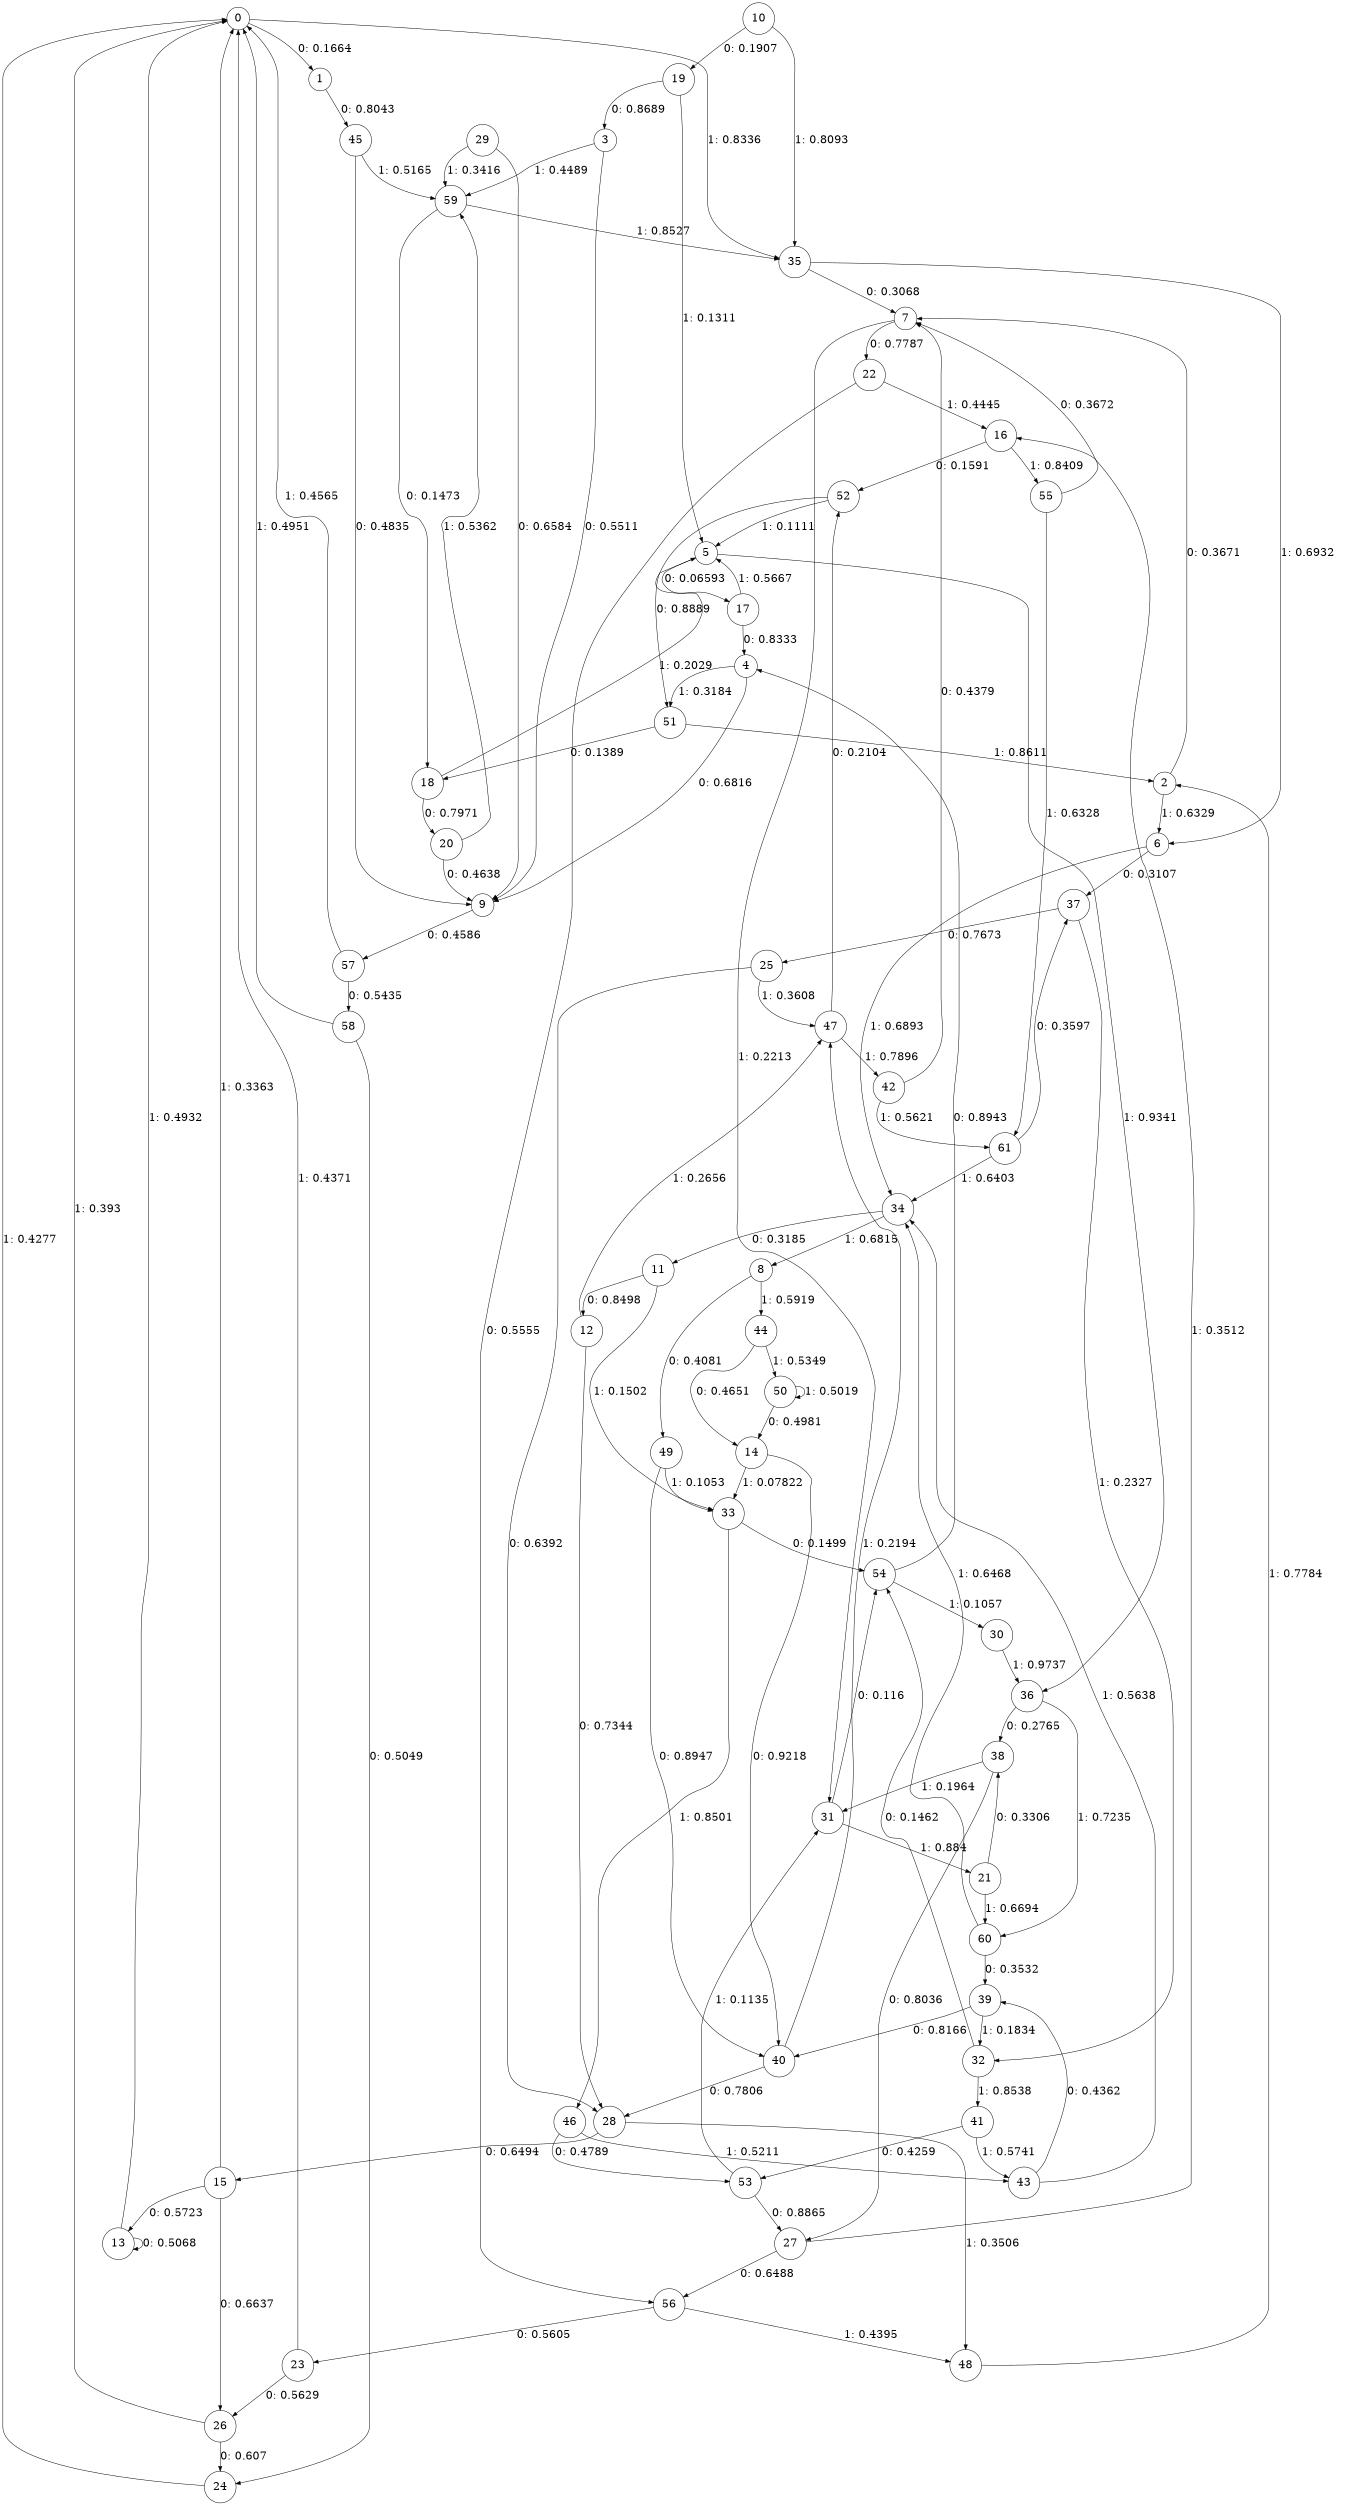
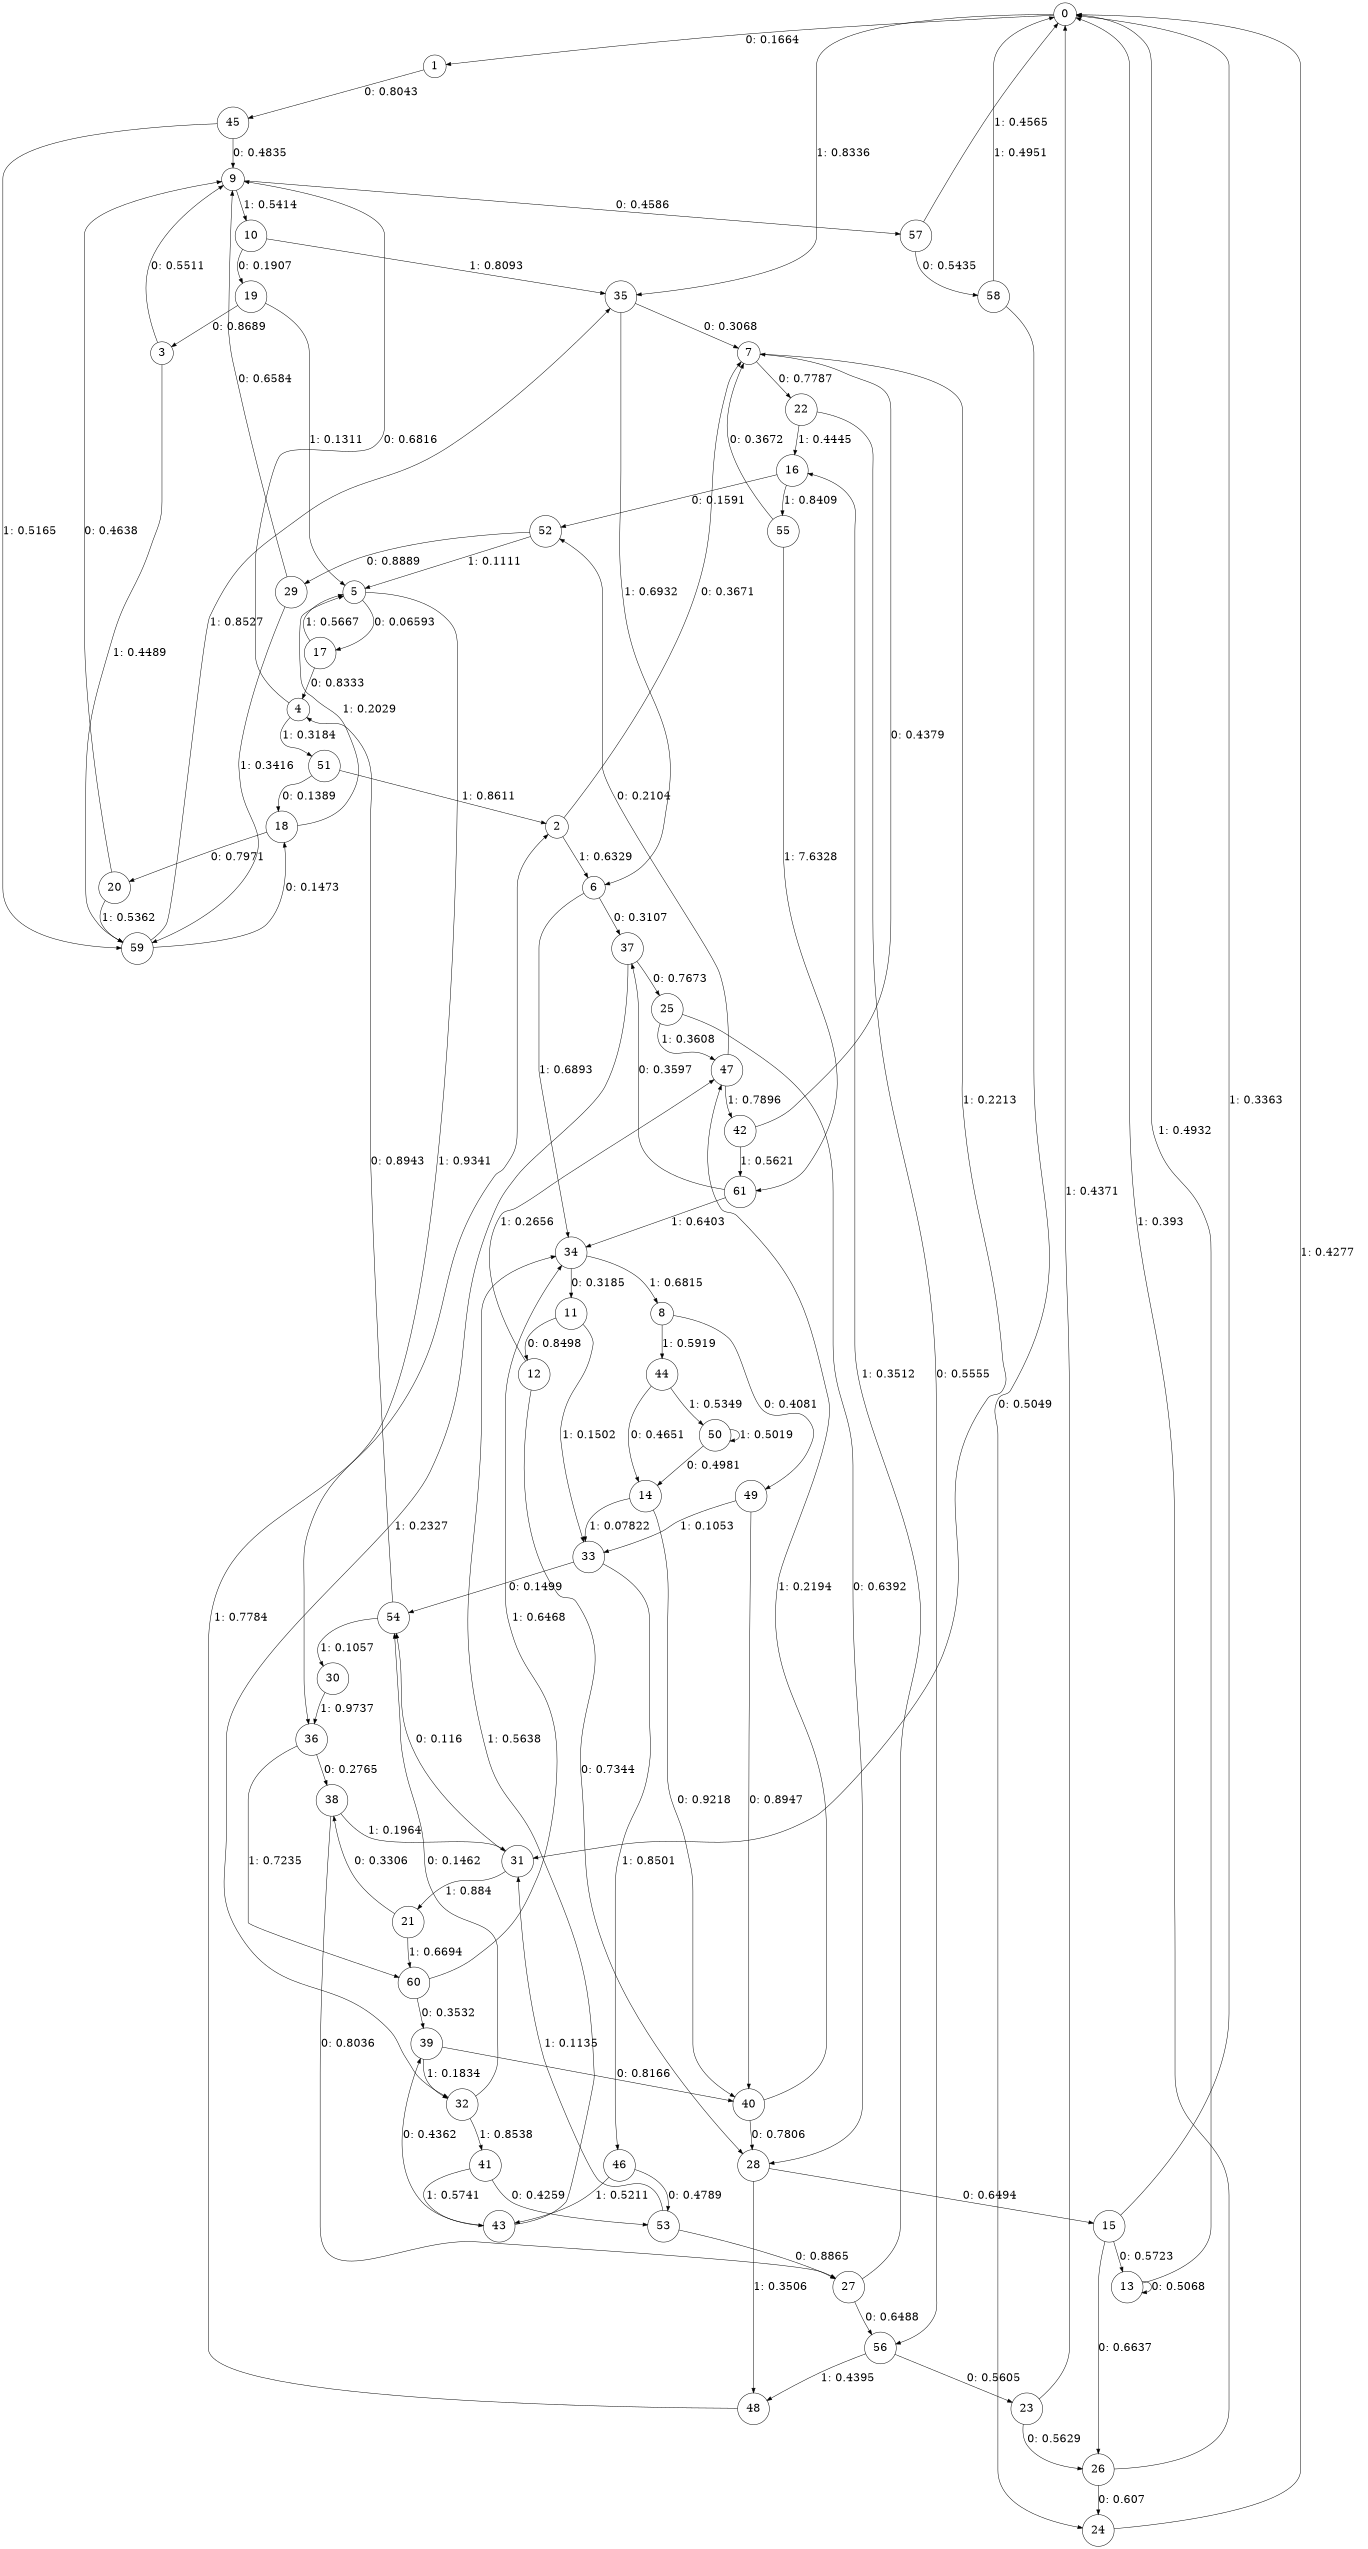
none -> (241, 203)
(678, 547) -> (416, 544)
(1078, 814) -> (816, 857)
